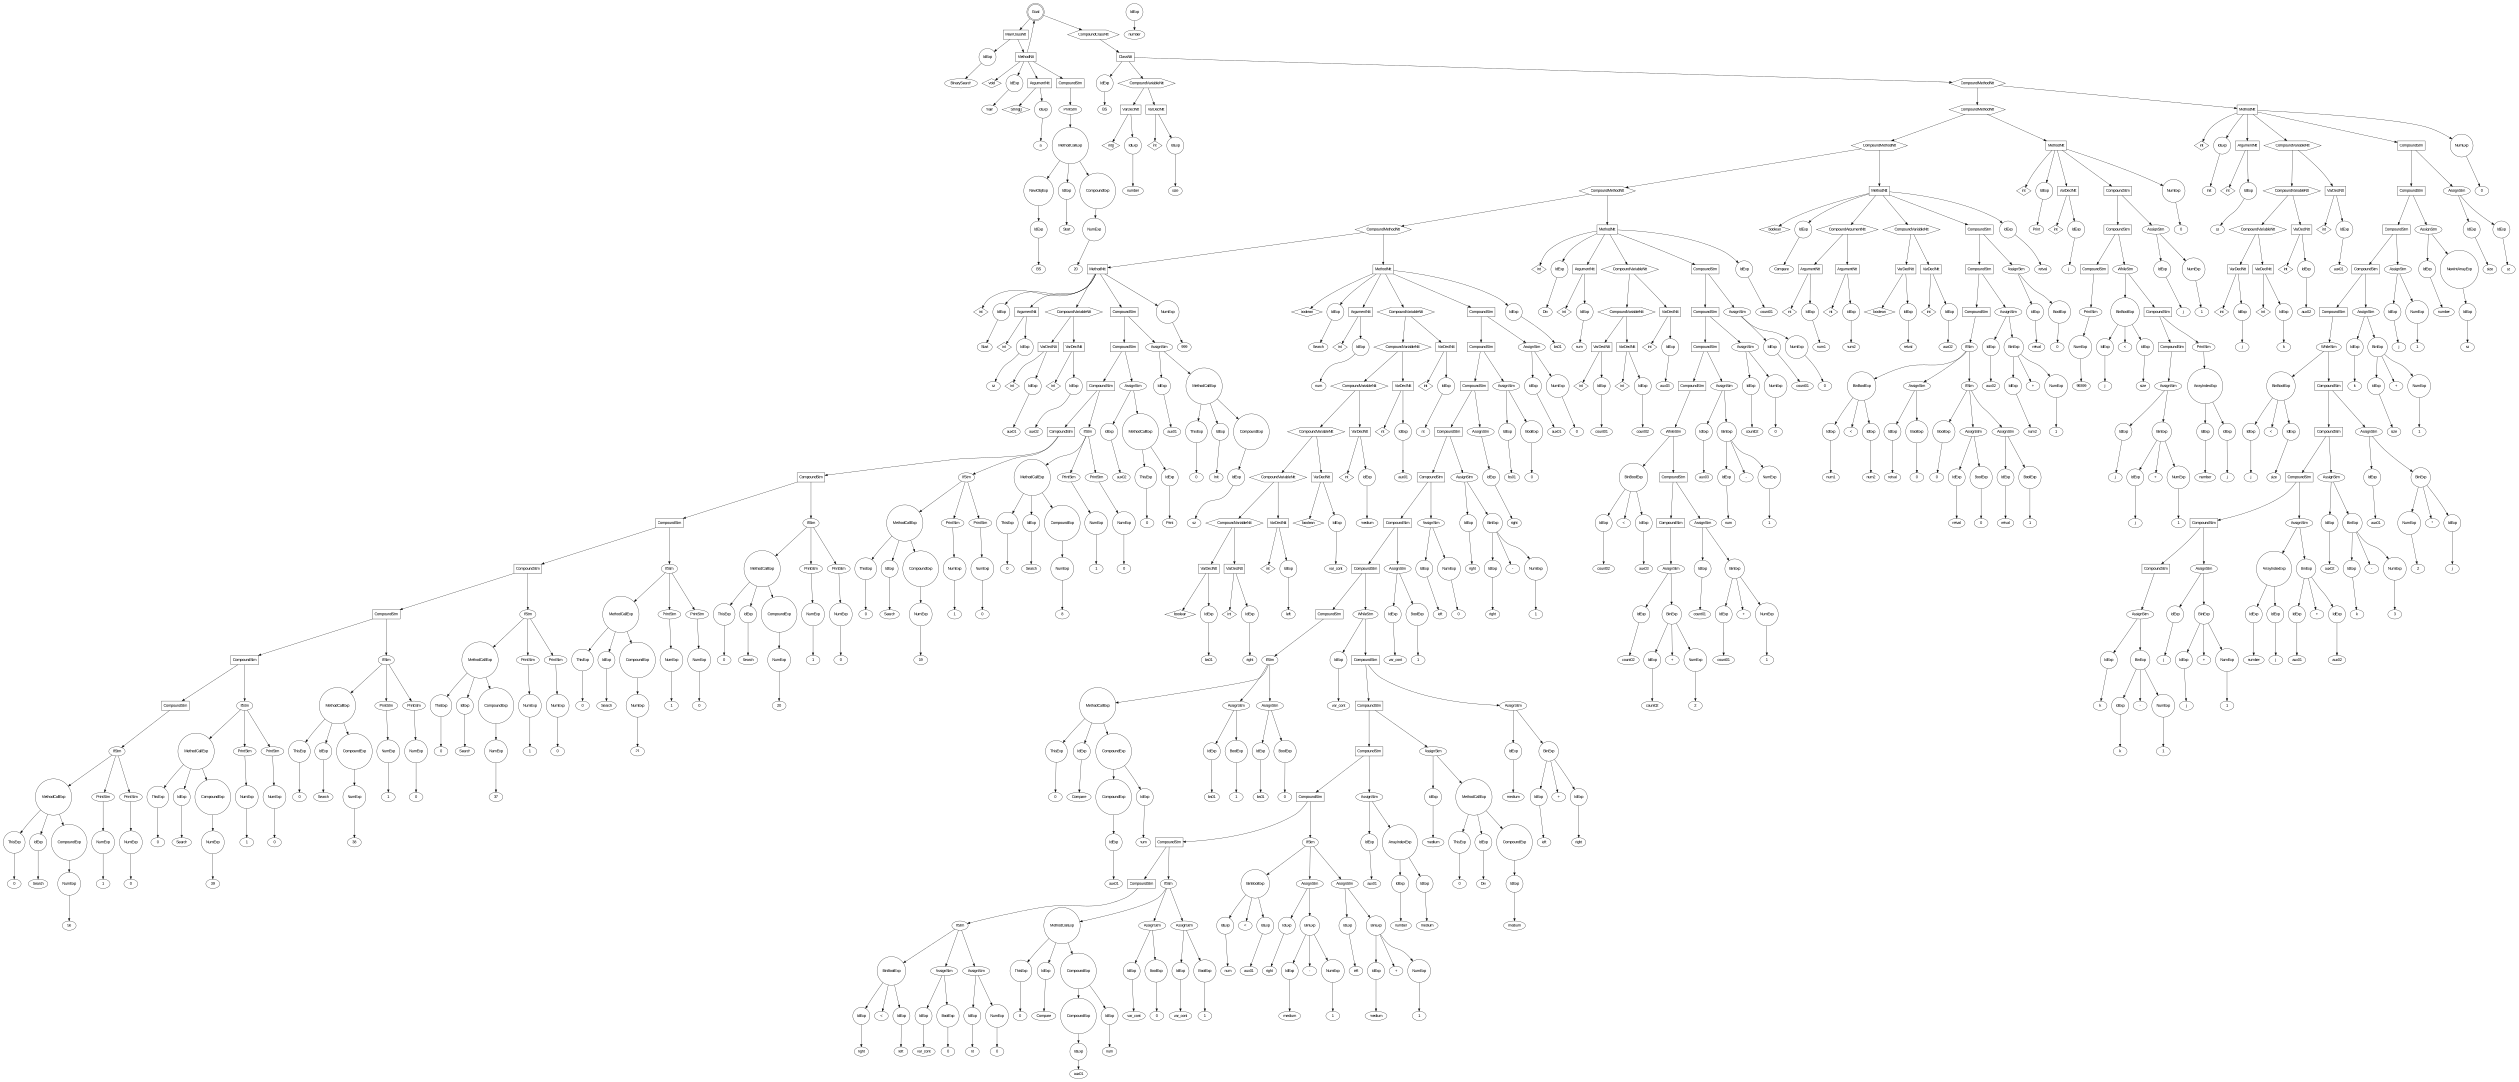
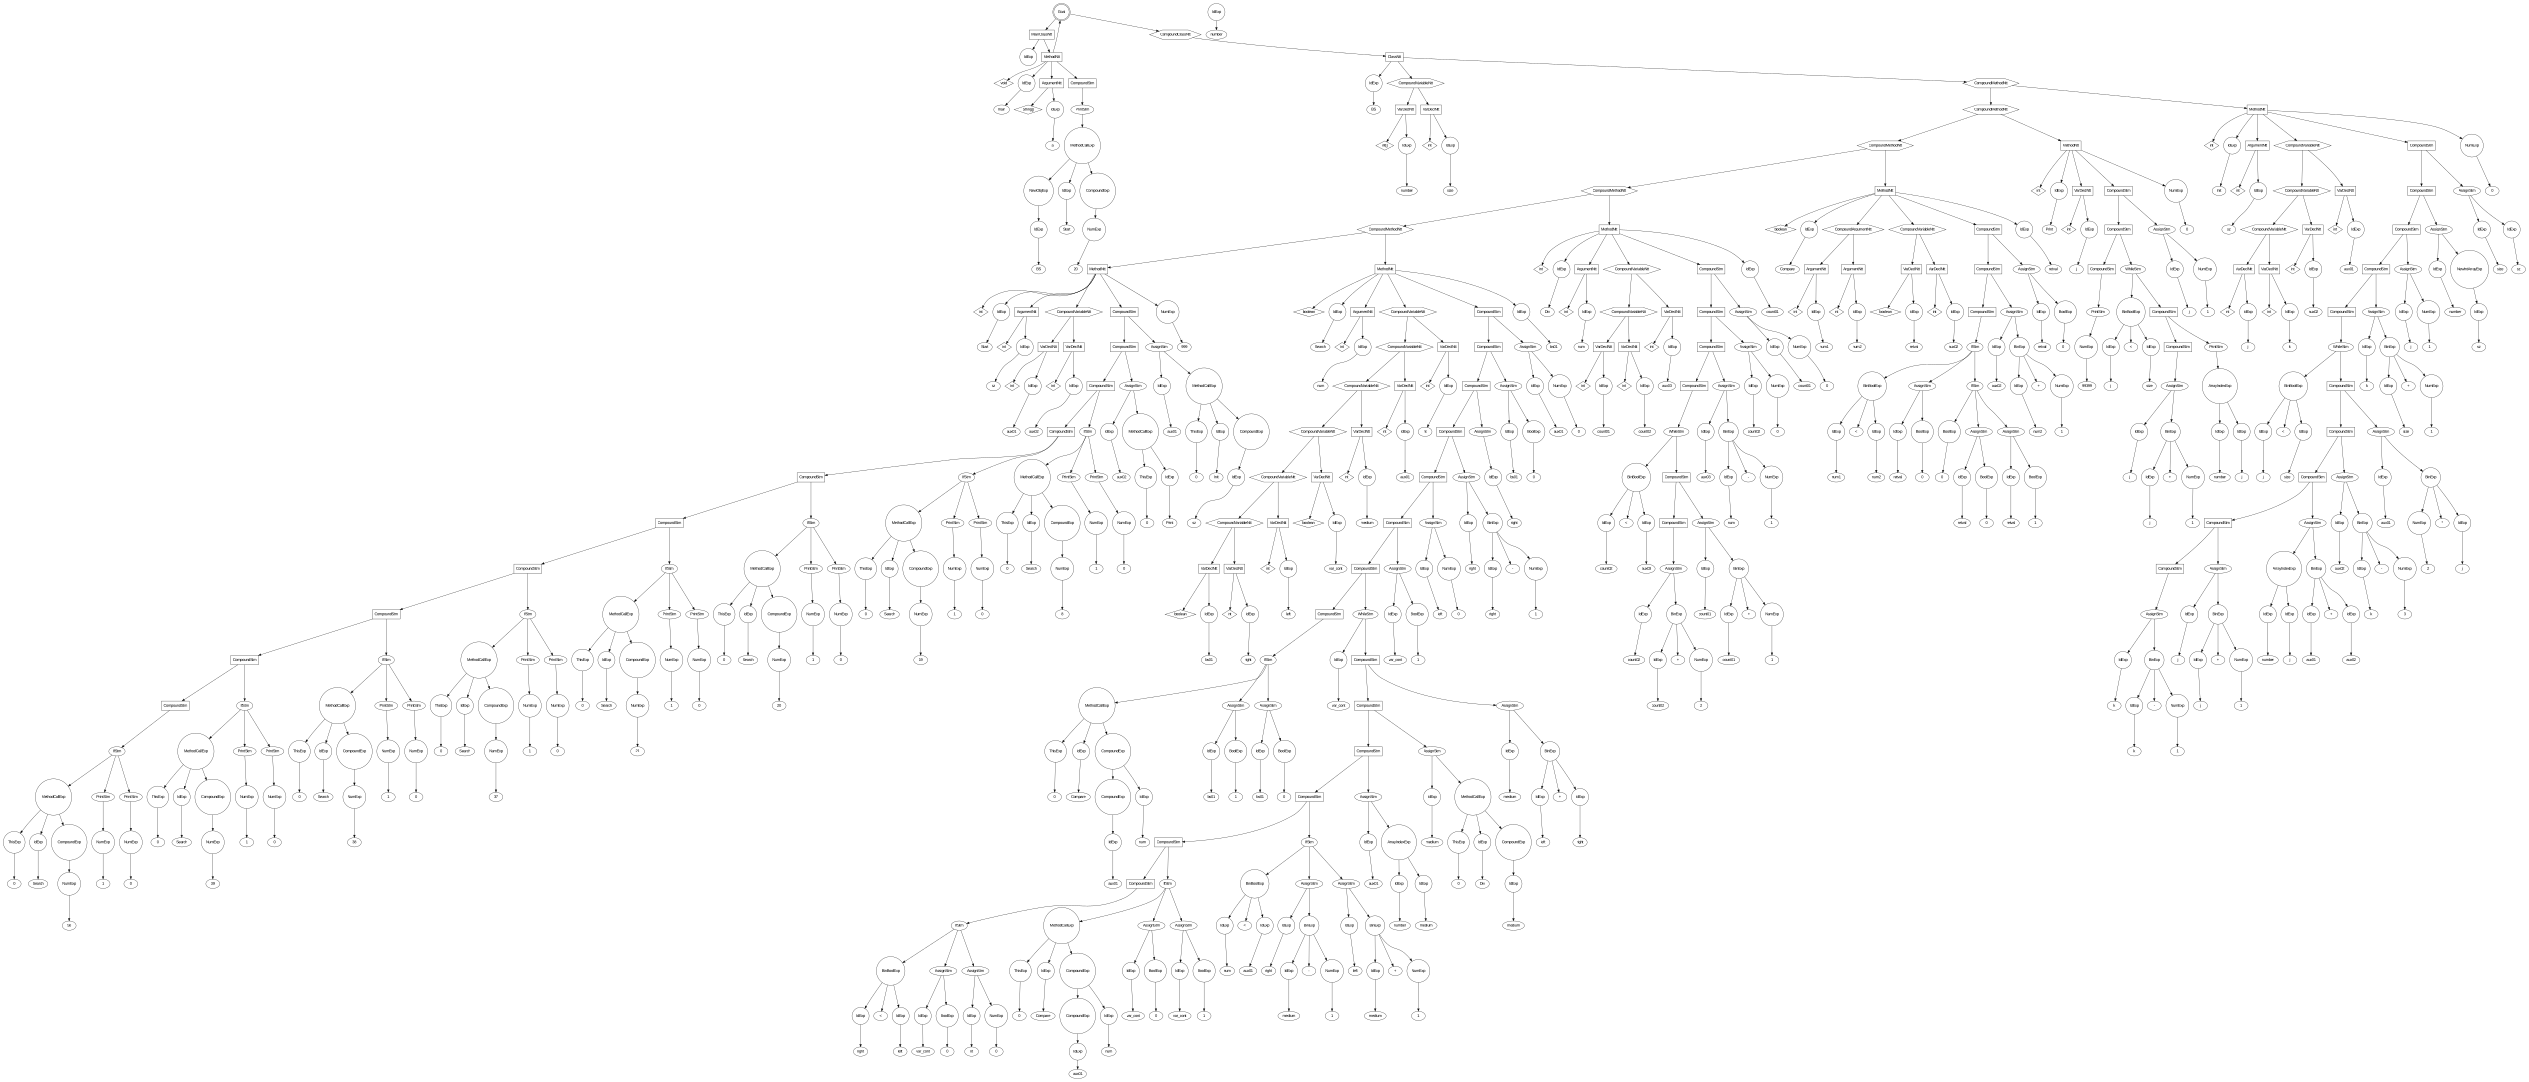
(961, 83) -> none
